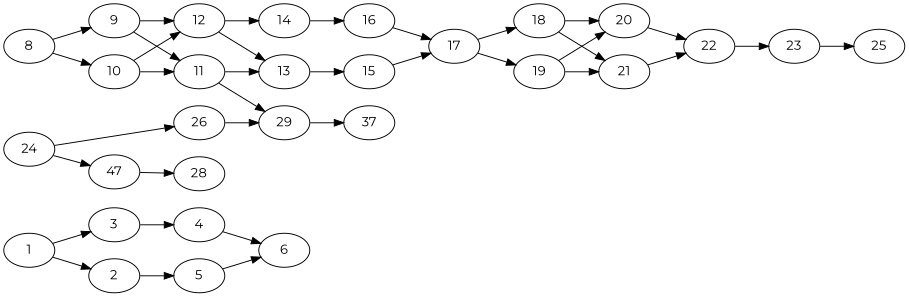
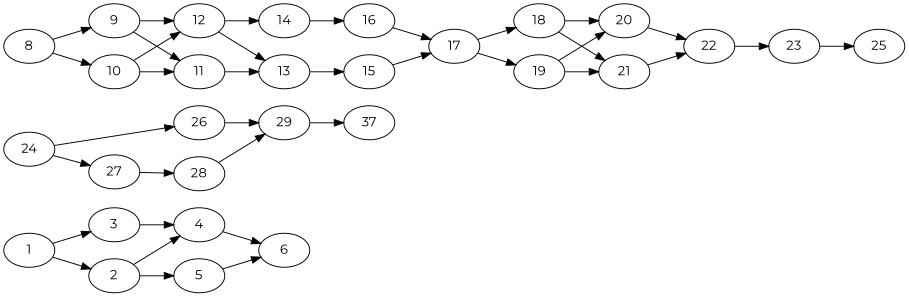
(238, 95) -> (238, 151)
(114, 172) -> (114, 172)
none -> (153, 253)
